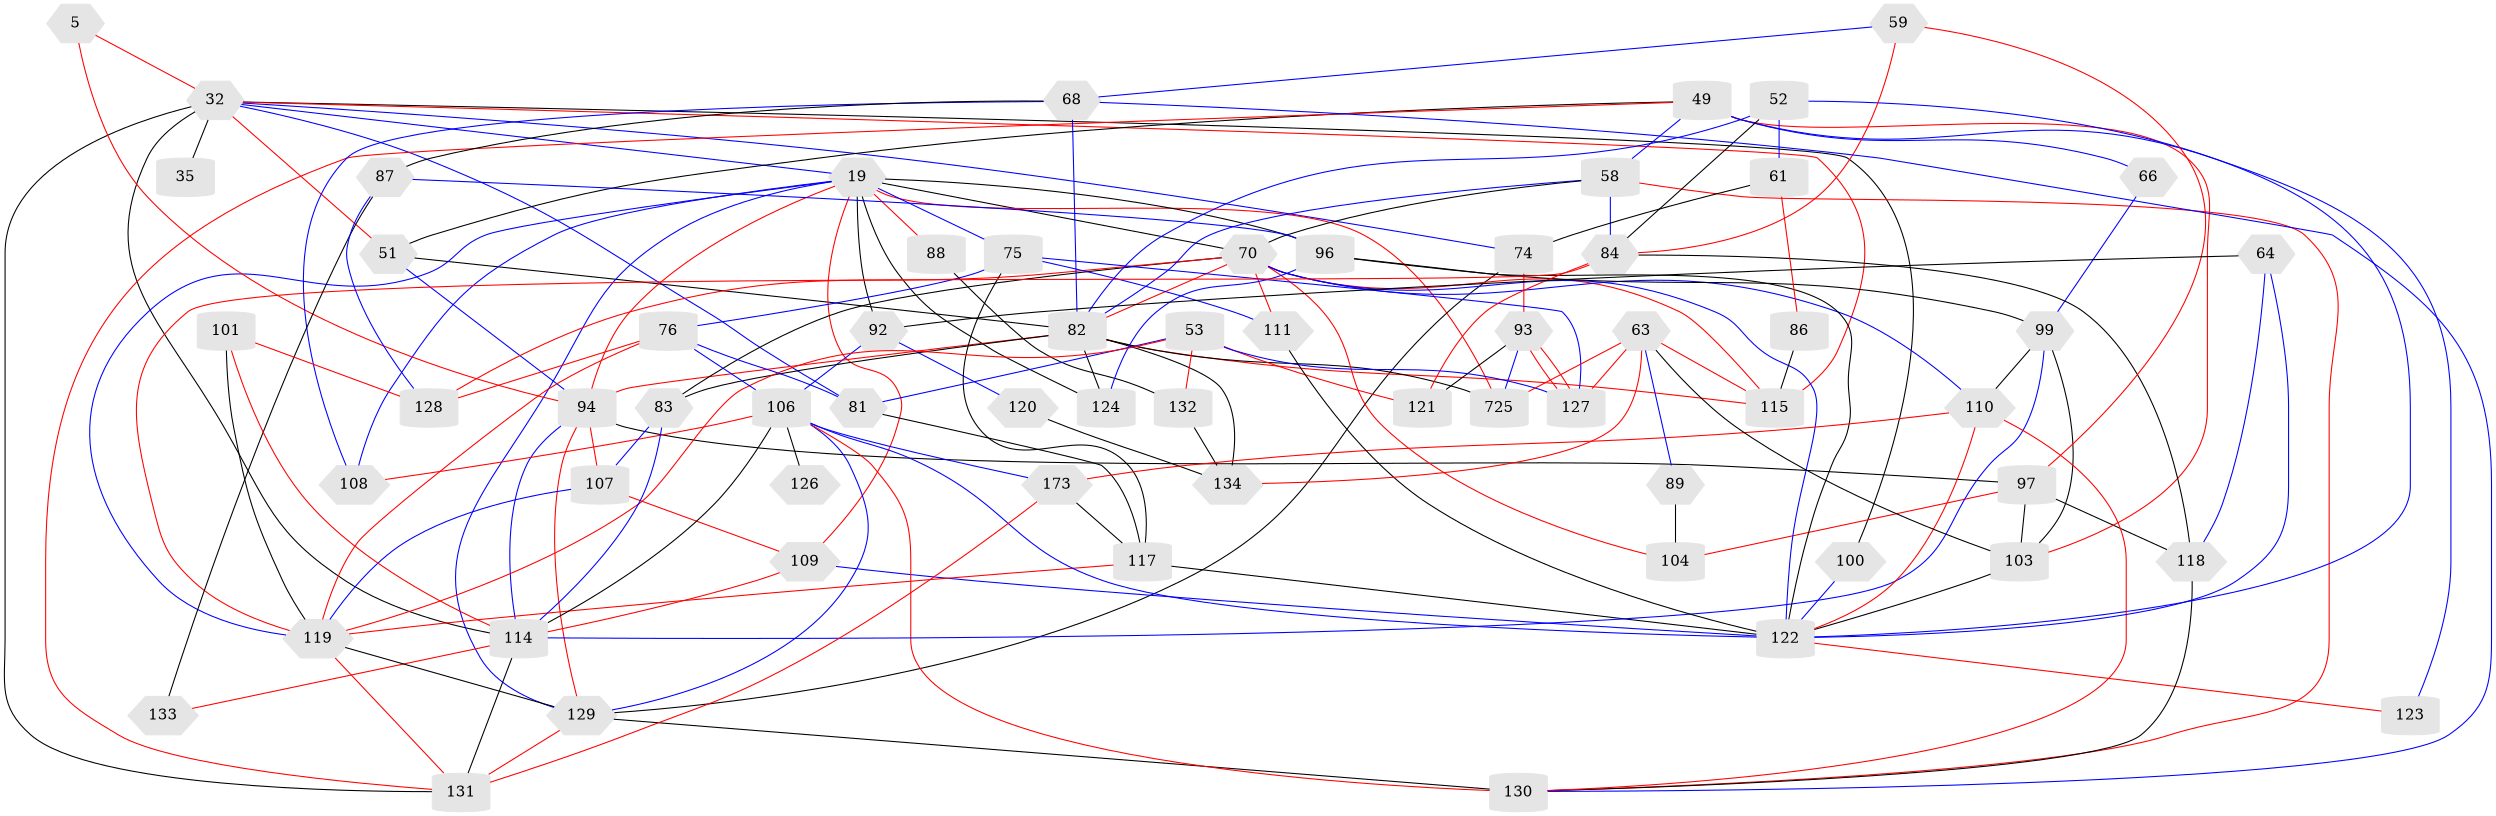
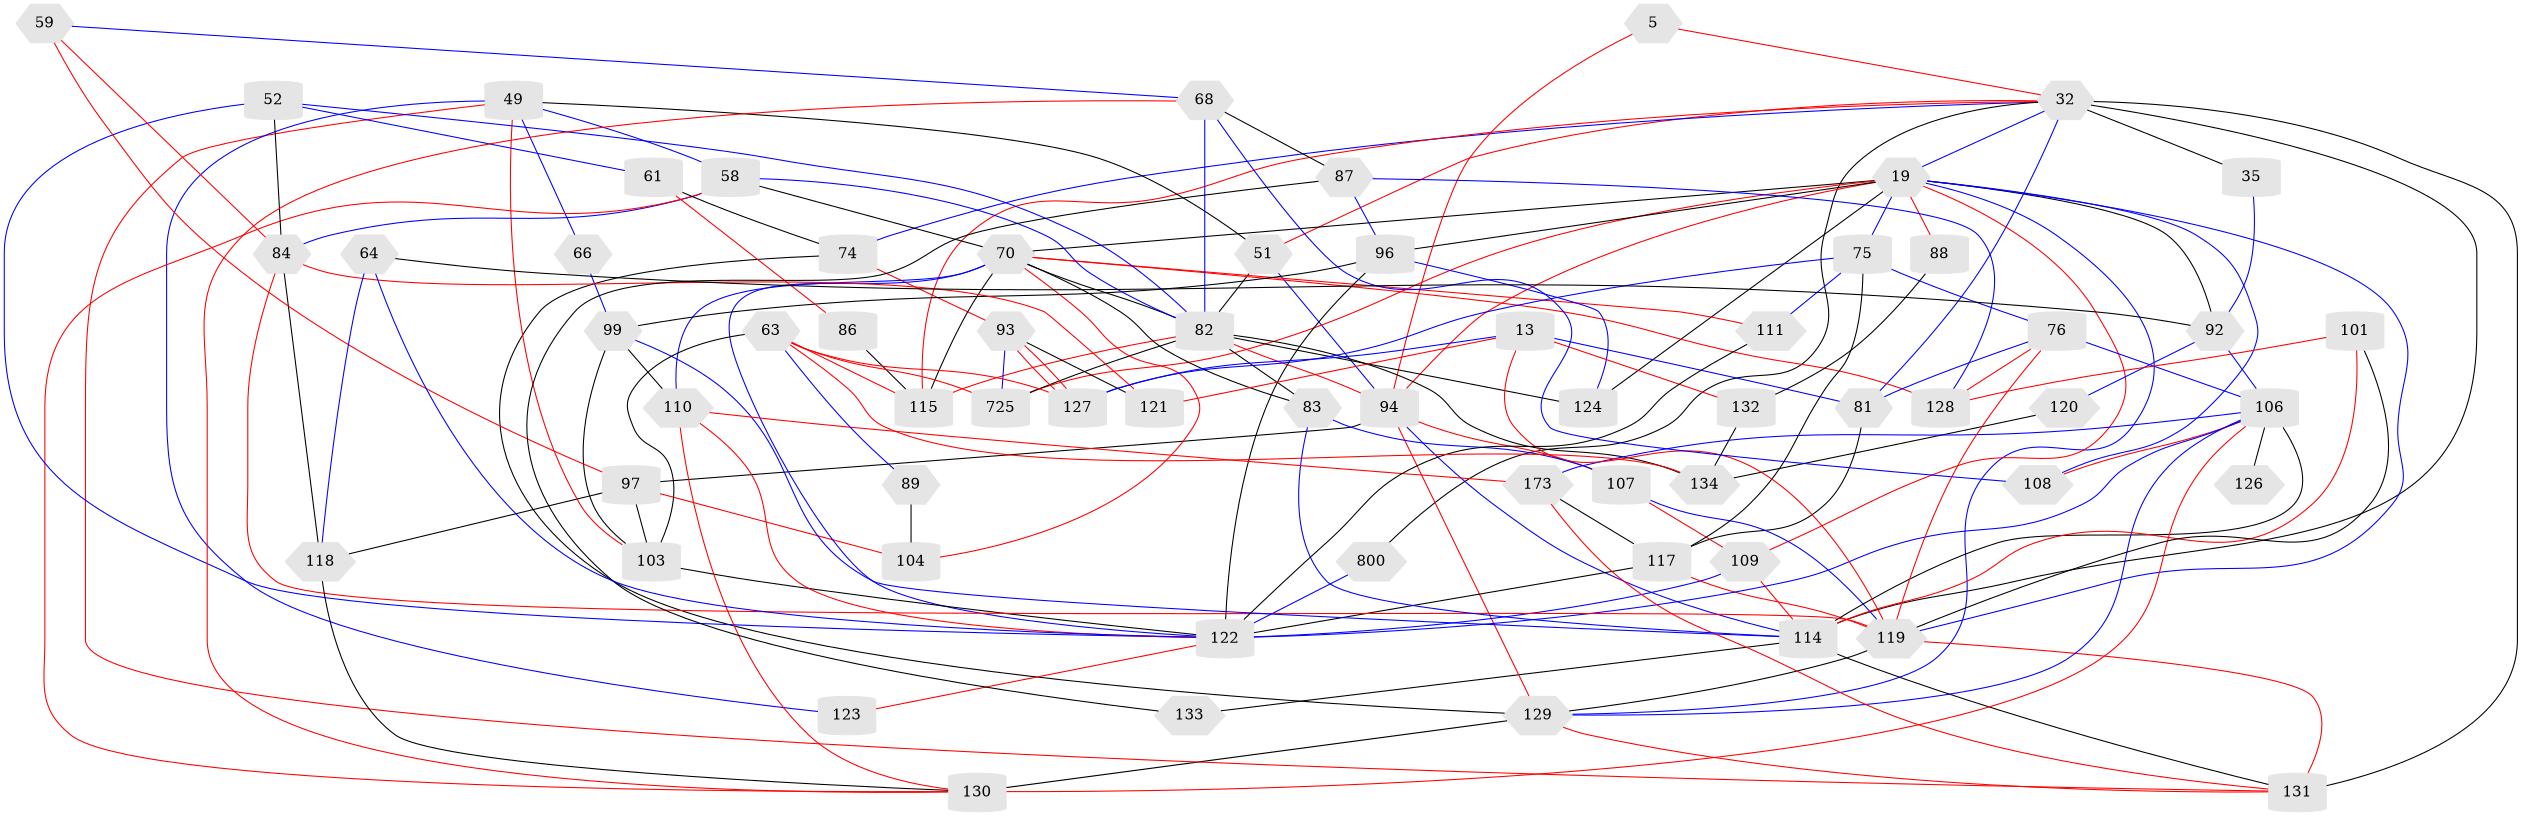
none -> (2252, 257)
(1176, 287) -> (1101, 291)
(1635, 295) -> (958, 329)
(1195, 331) -> (1525, 331)
(2468, 364) -> (205, 349)
(1851, 562) -> (1371, 562)
(341, 677) -> (1500, 677)
